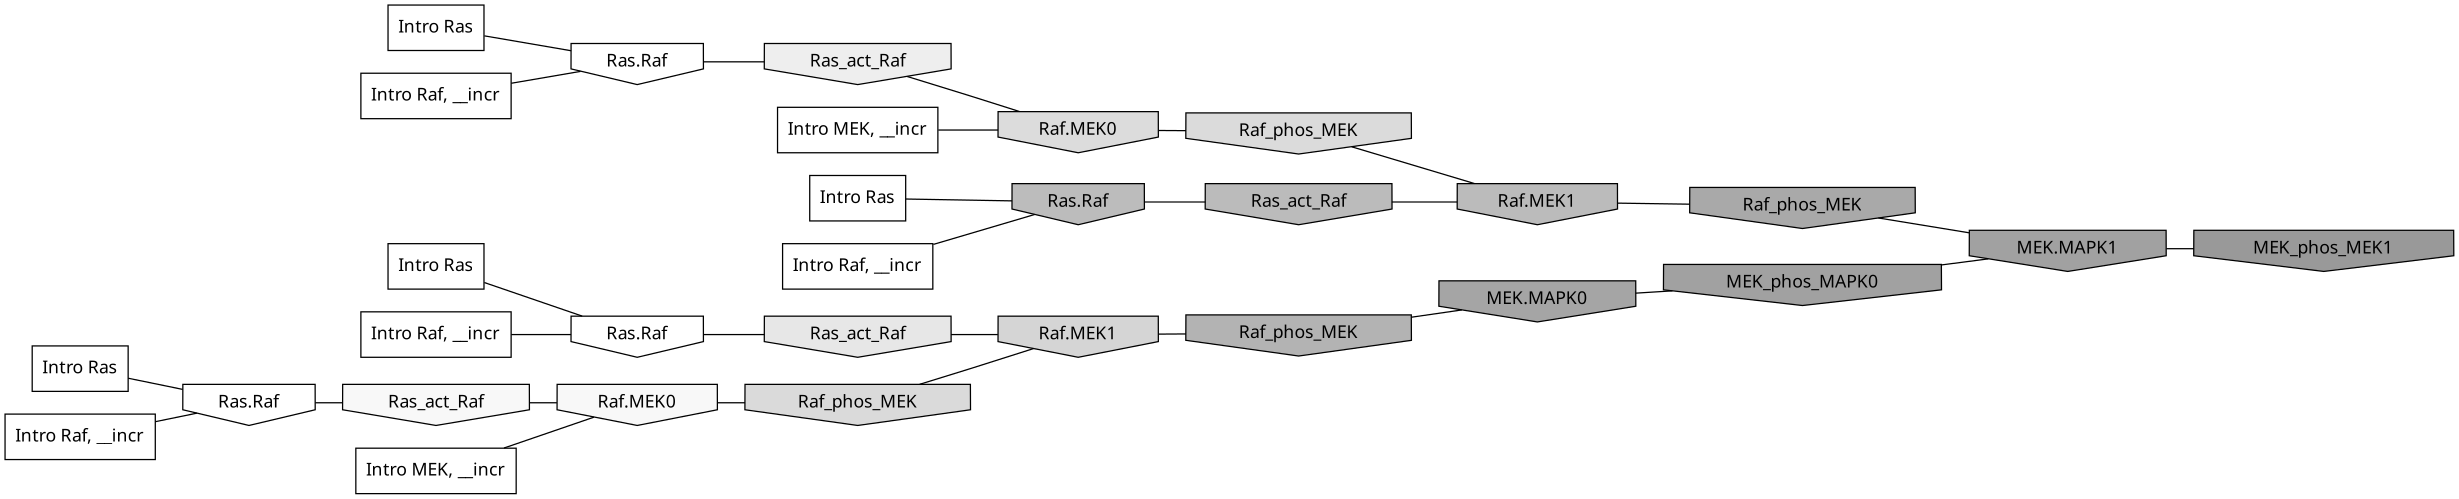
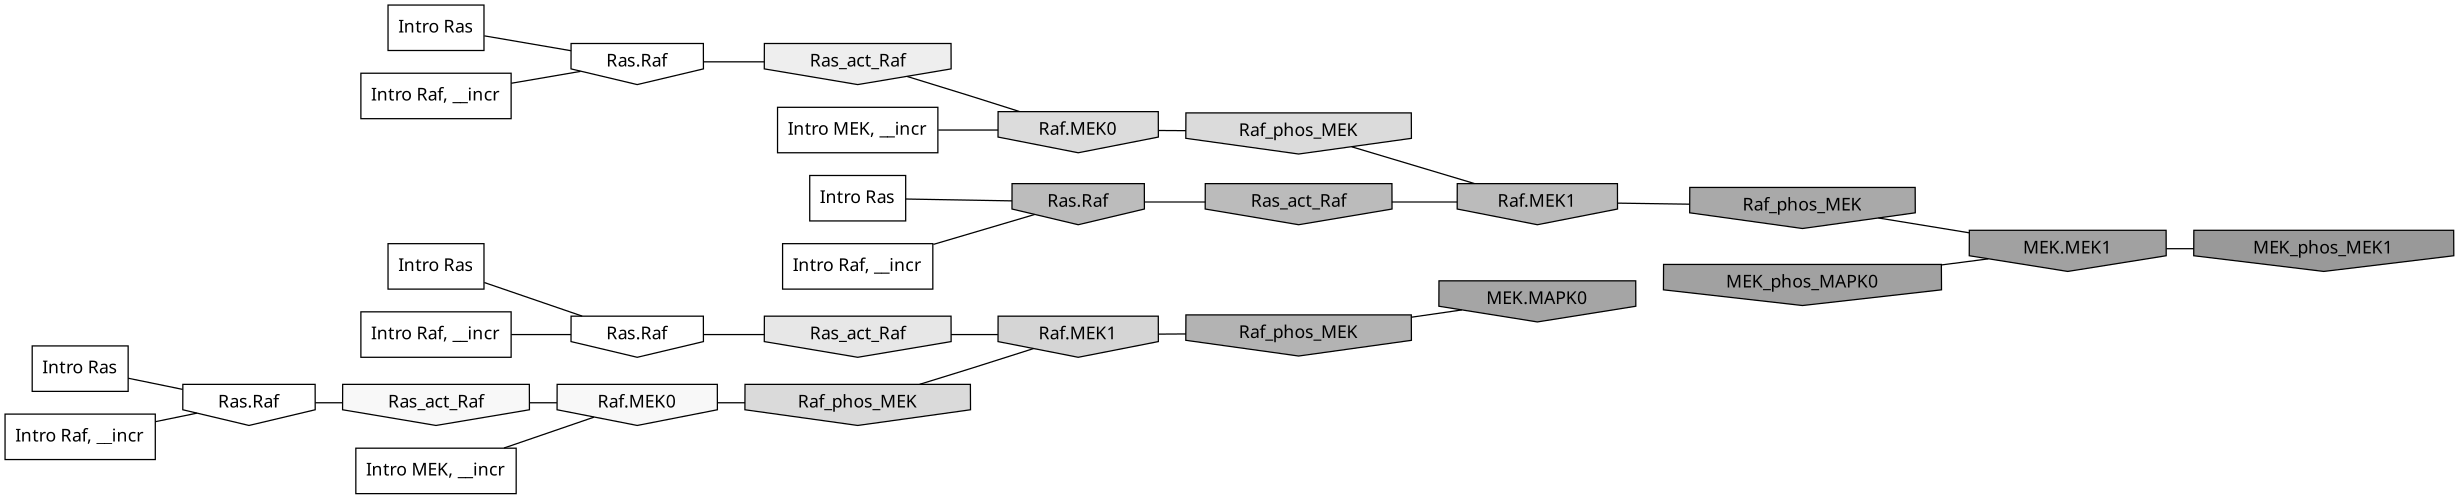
(2068, 249) -> (2068, 249)
(1654, 292) -> none
